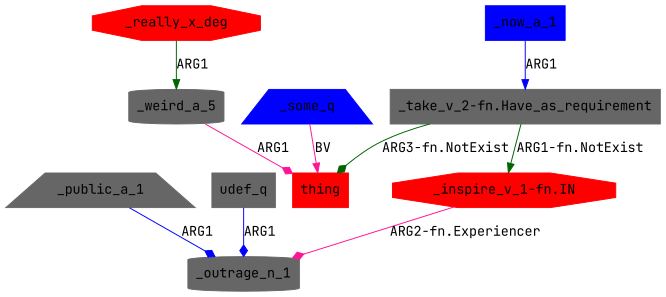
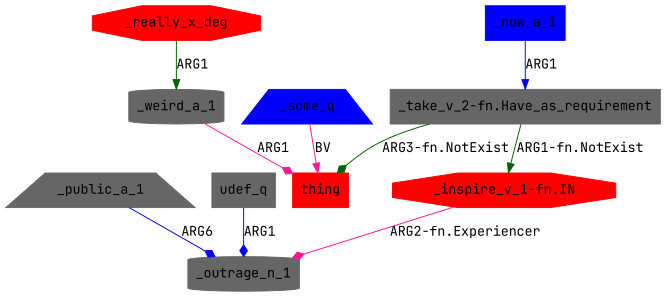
(176, 107) -> (176, 107)
(198, 232) -> (198, 232)
